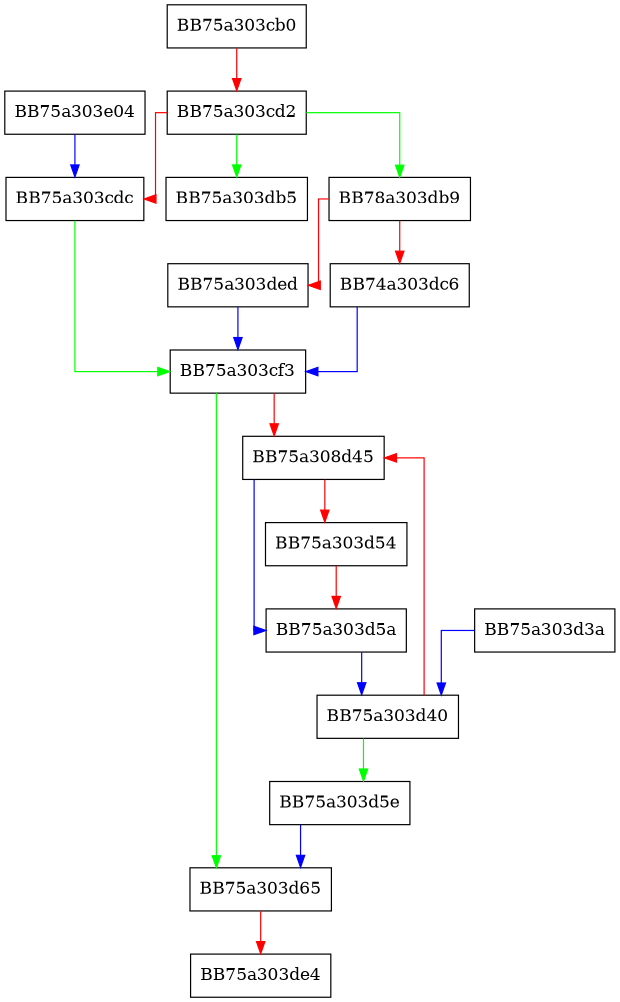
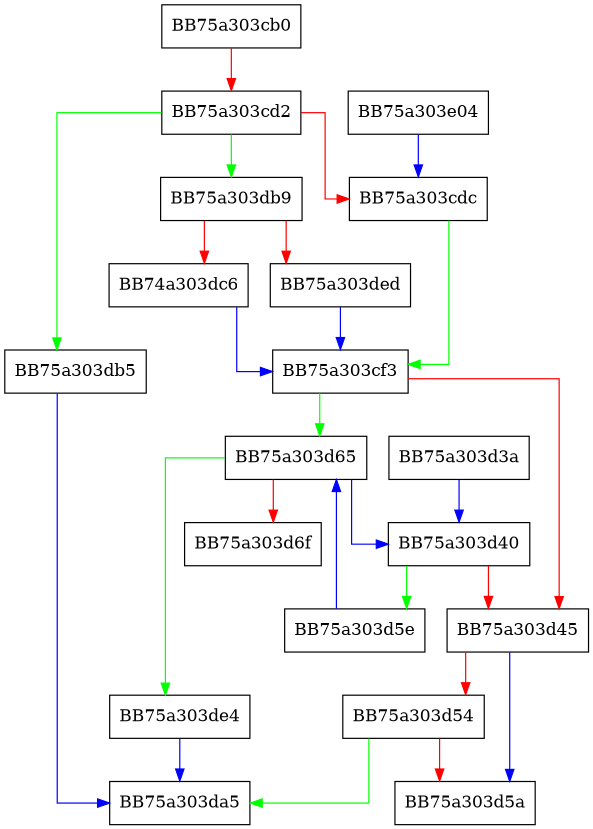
(400, 199) -> (231, 199)
(313, 458) -> (518, 630)
none -> (253, 544)
(362, 667) -> (352, 524)
none -> (180, 803)
(261, 926) -> (165, 541)
